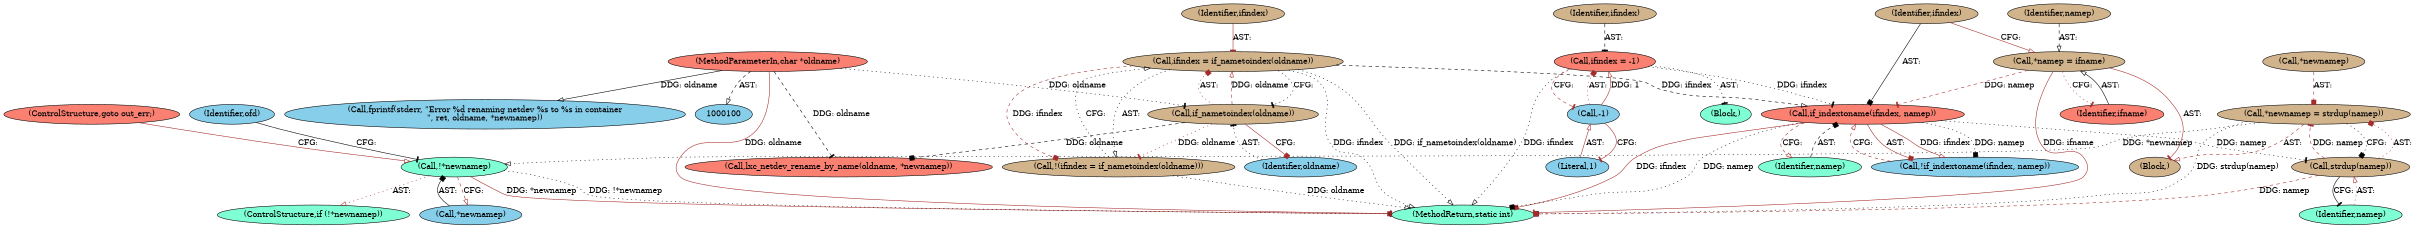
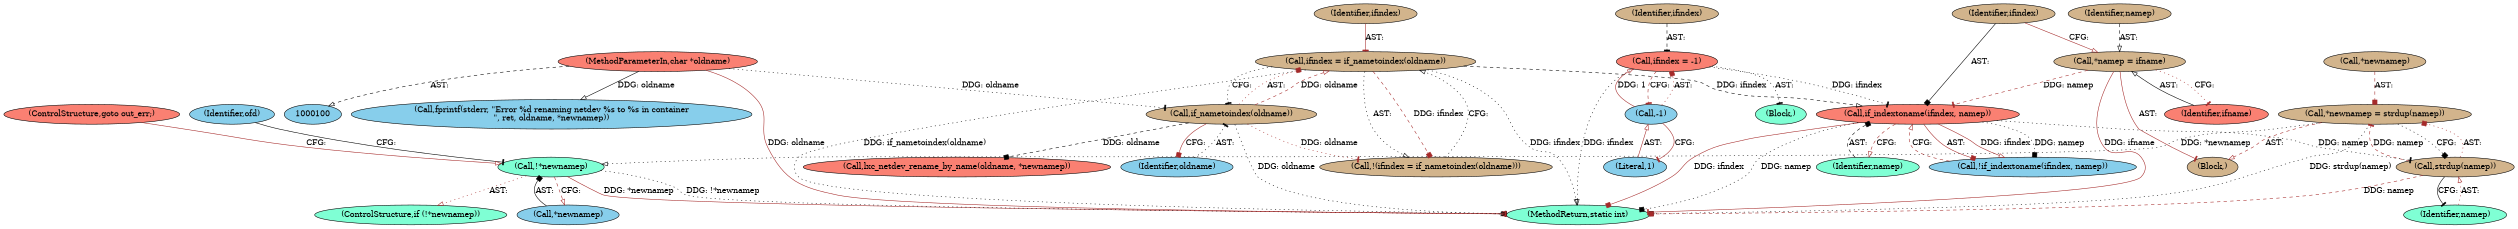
(802, 113) -> none
(1289, 193) -> (1349, 203)
